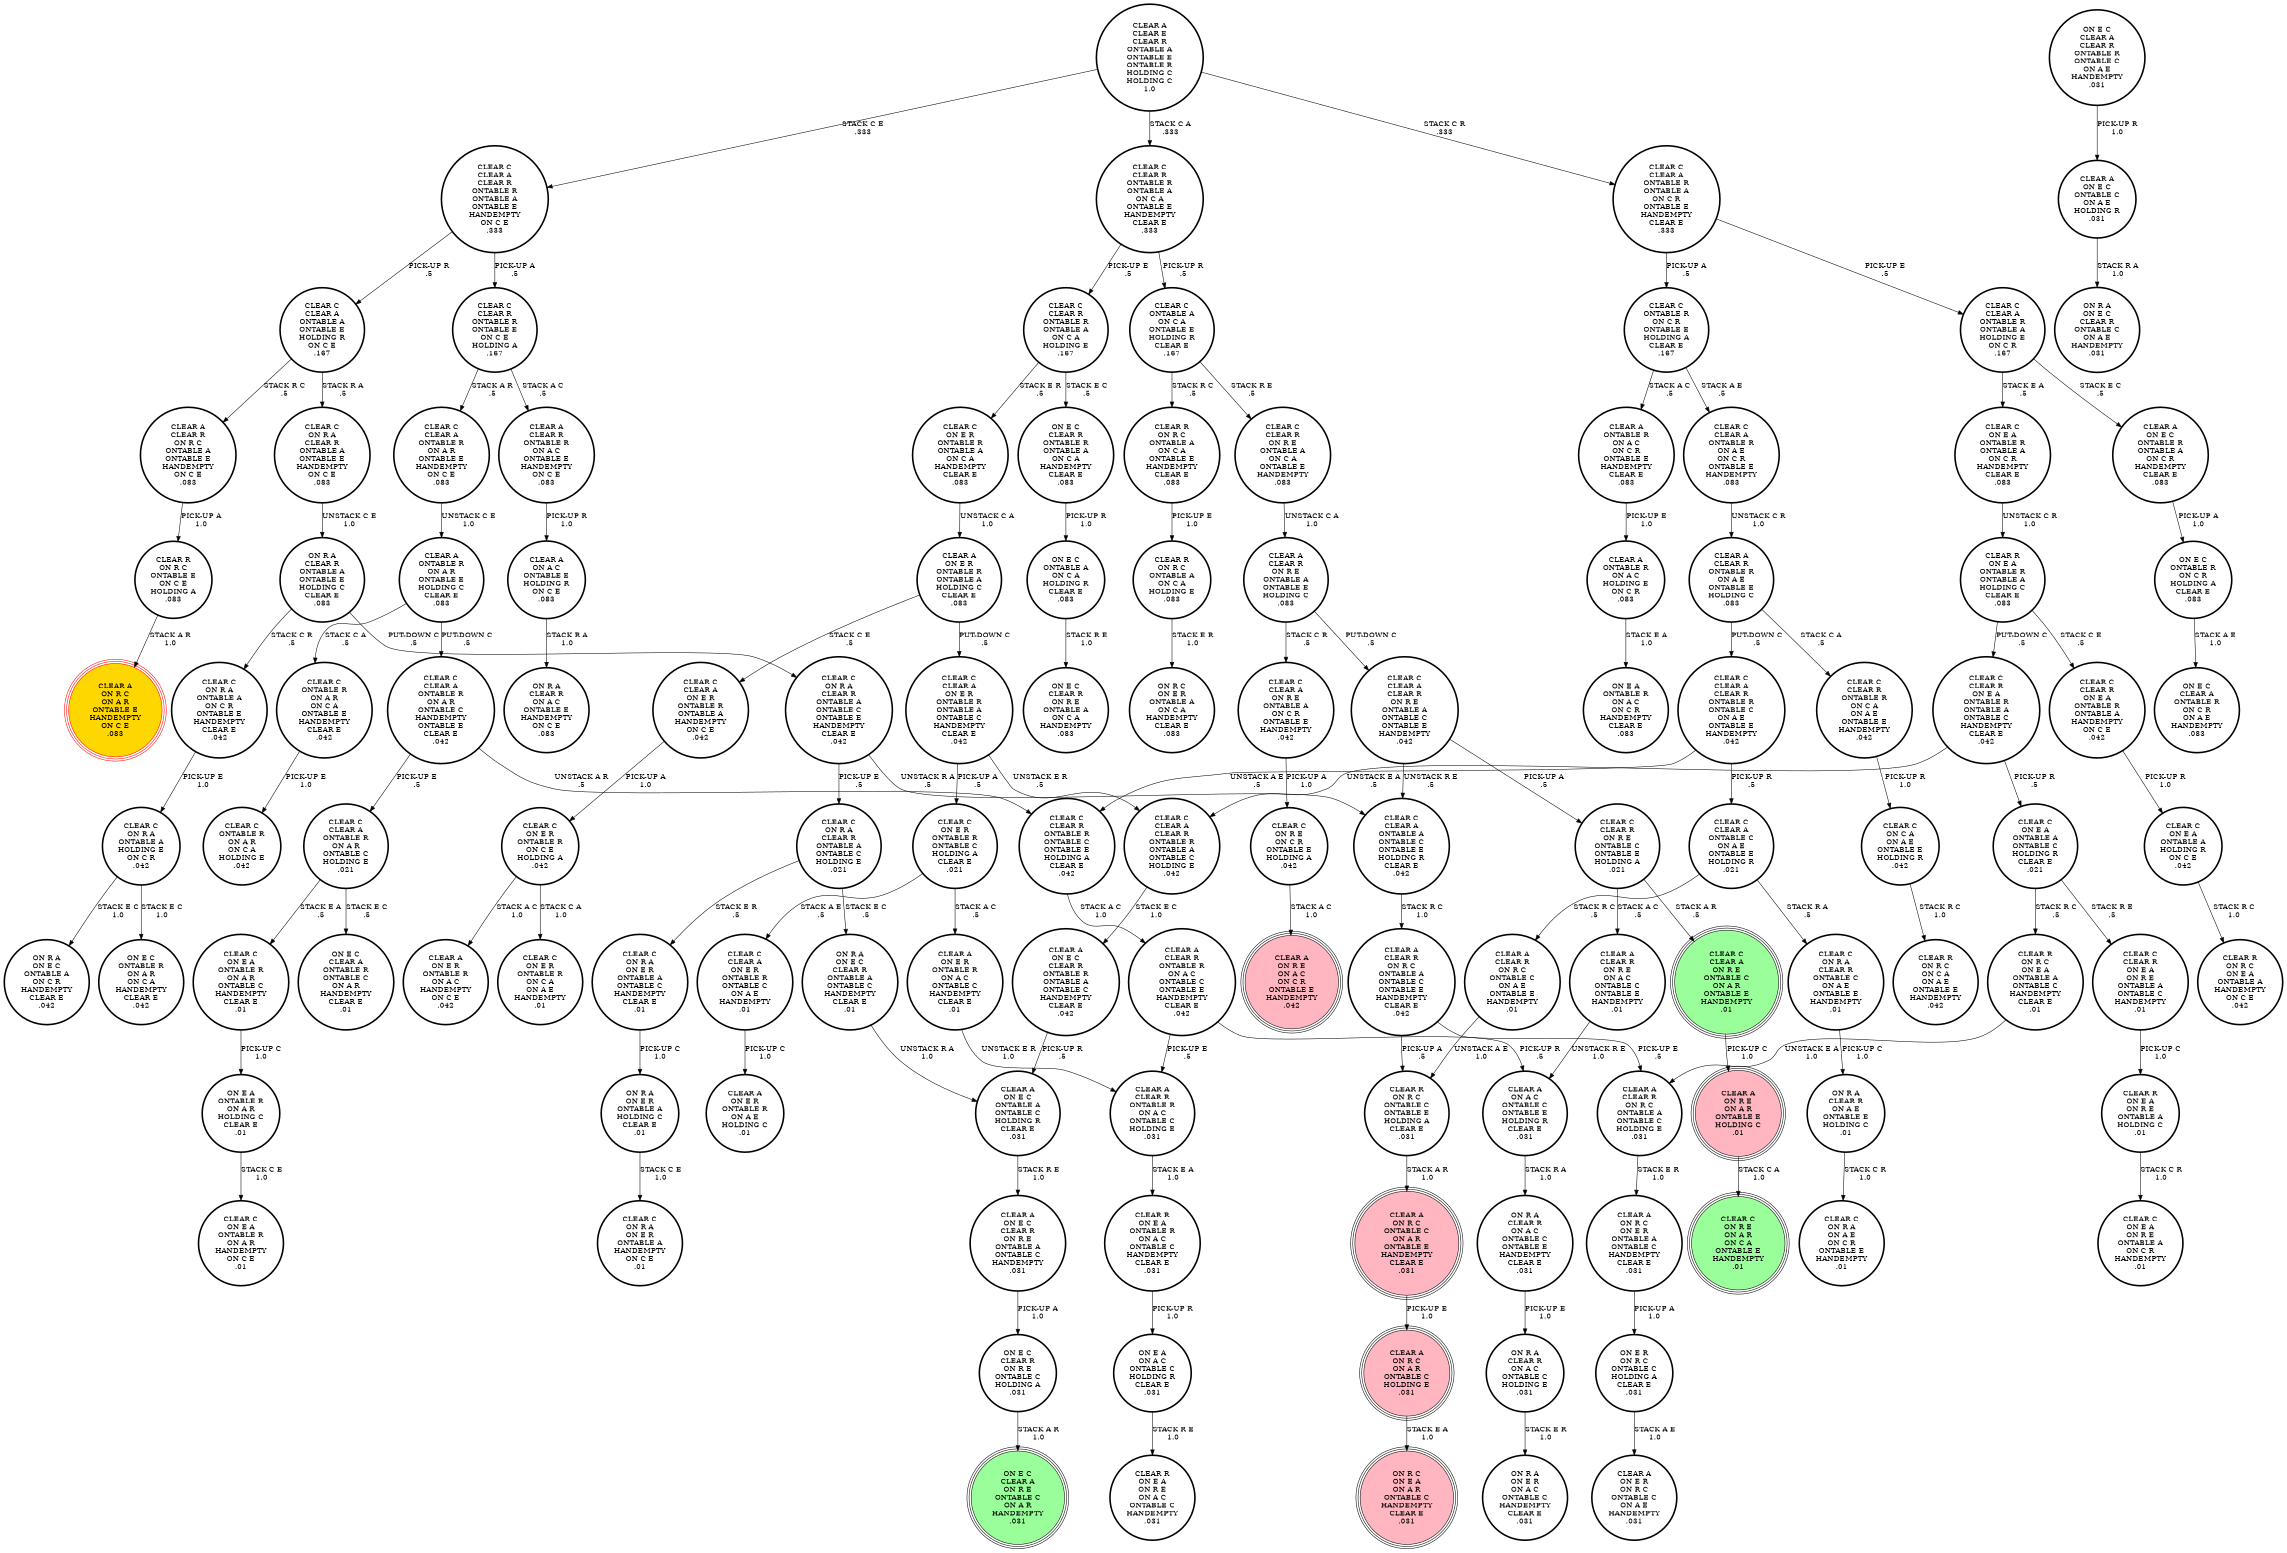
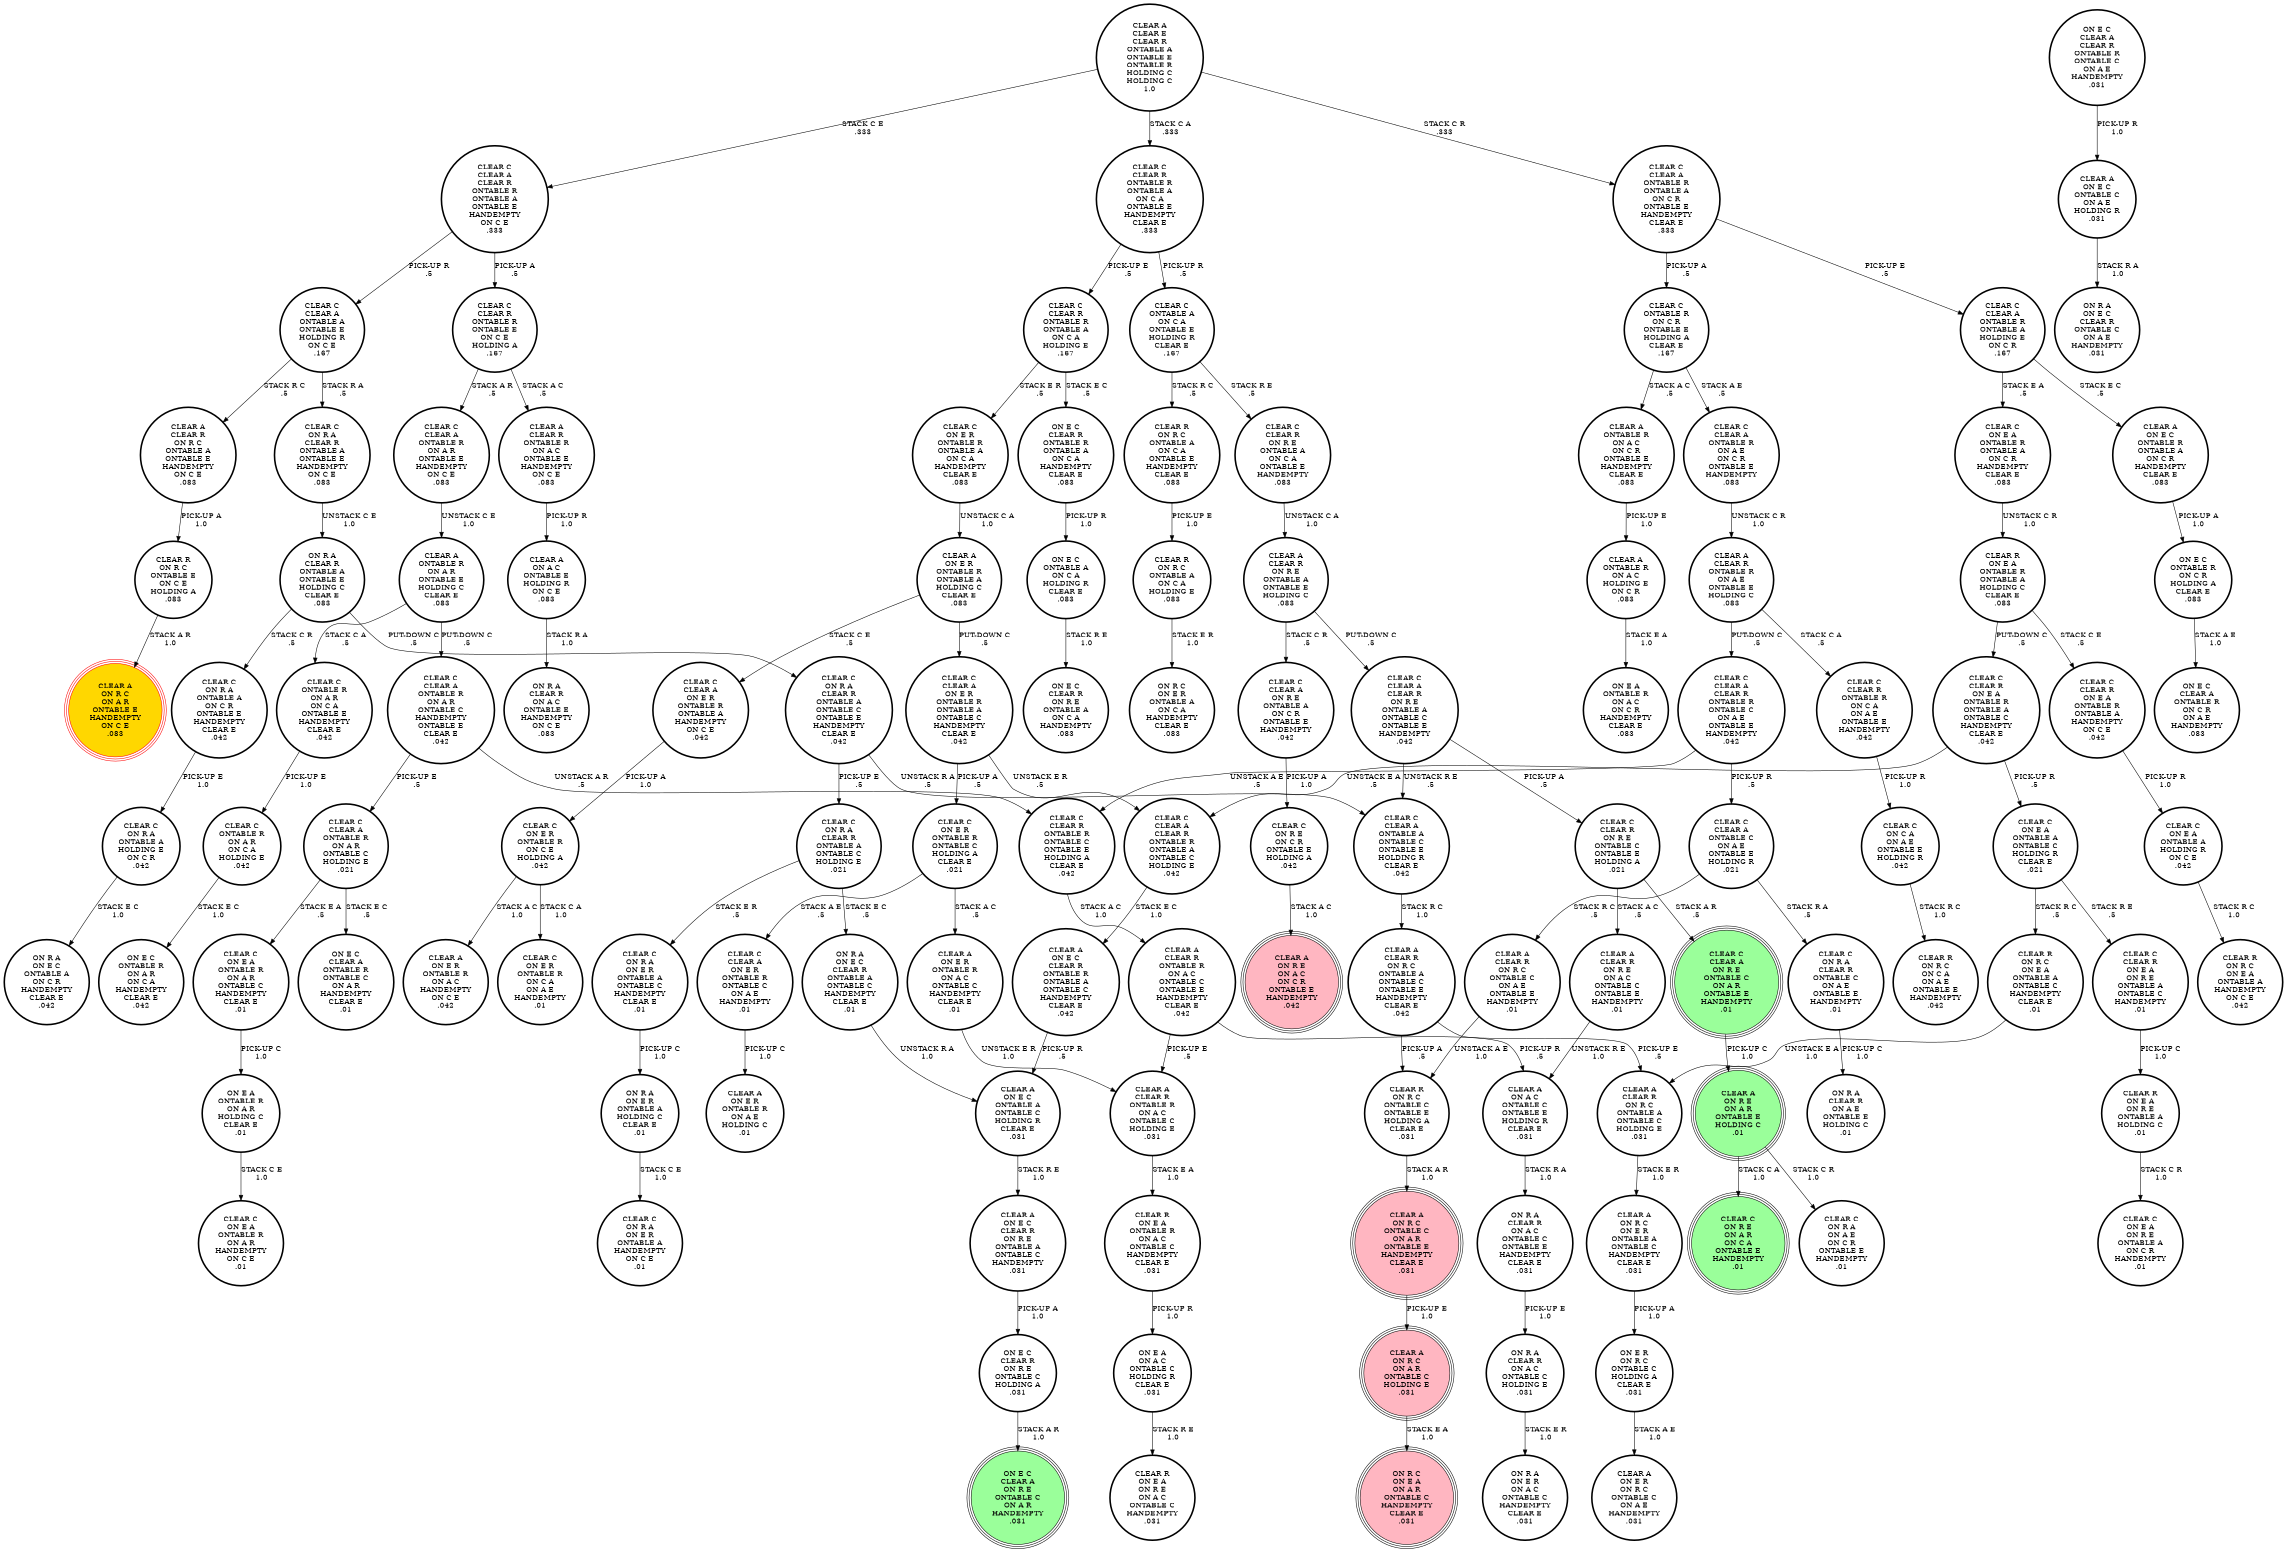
(141, 910) -> (194, 910)
(1738, 1113) -> (1738, 1113)
(1844, 1174) -> (1789, 1176)
